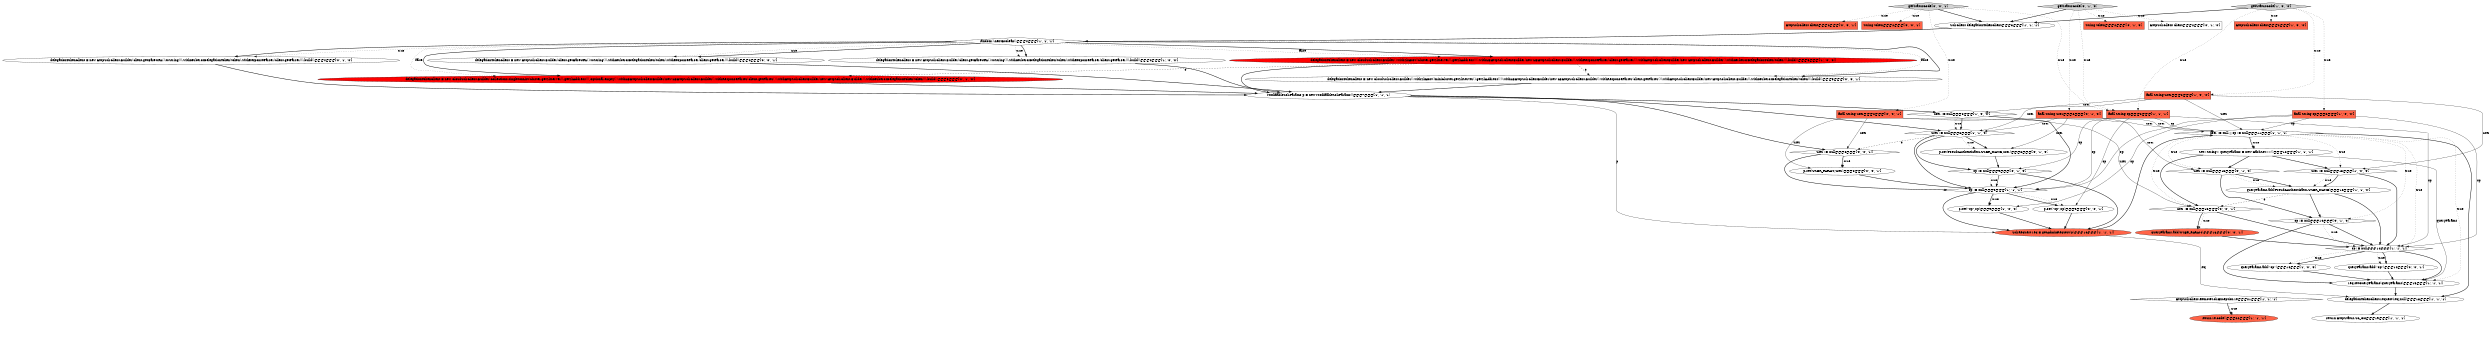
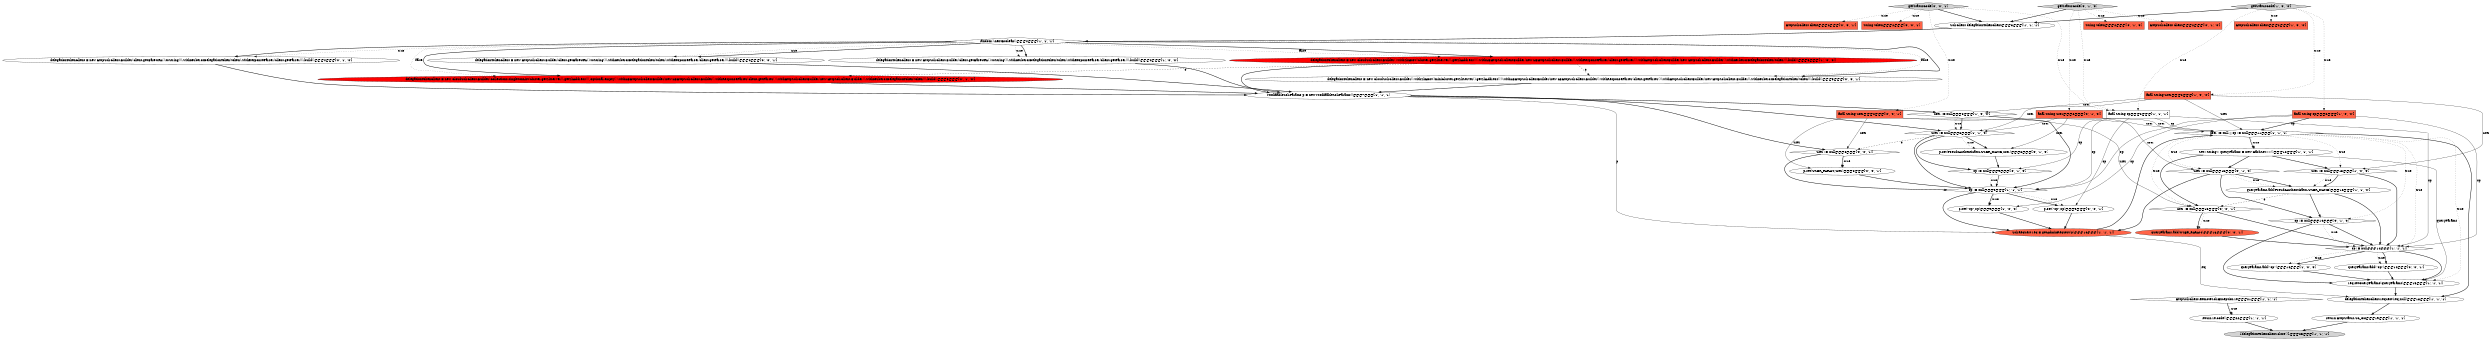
(2185, 26) -> (2185, 26)
(2138, 114) -> (2138, 114)
(2284, 124) -> (2284, 124)
(2093, 190) -> (2161, 194)
(2234, 318) -> (2234, 318)
none -> (2285, 334)
